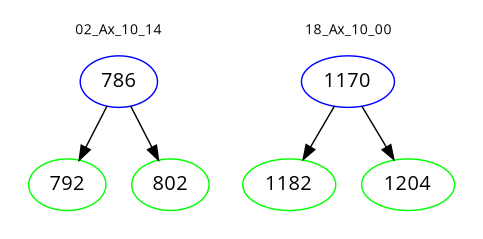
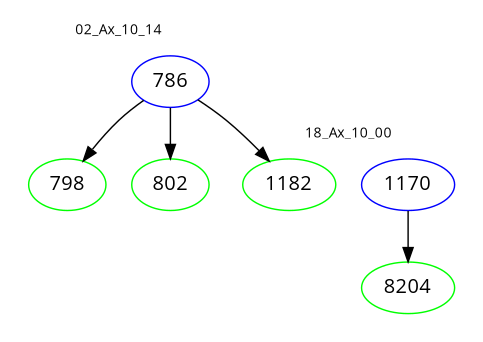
(322, 127) -> (242, 134)
(67, 185) -> (67, 185)
(408, 185) -> (408, 288)
